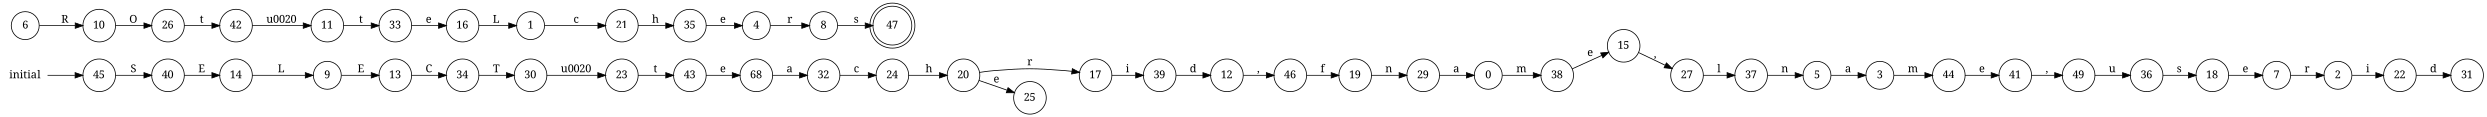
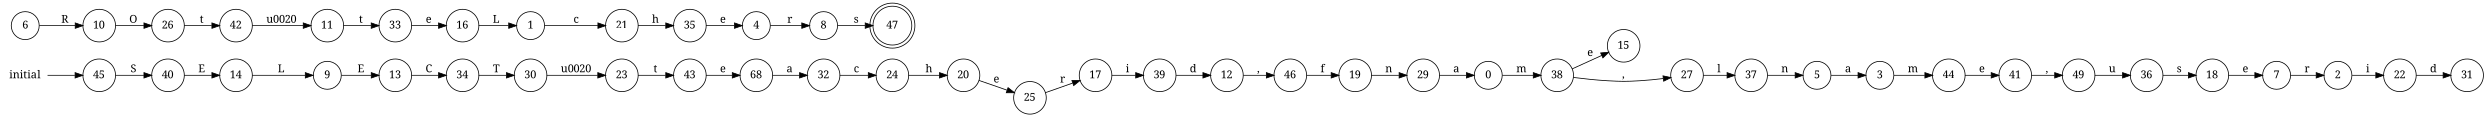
(1652, 59) -> (1618, 81)
(1026, 69) -> (1059, 88)
